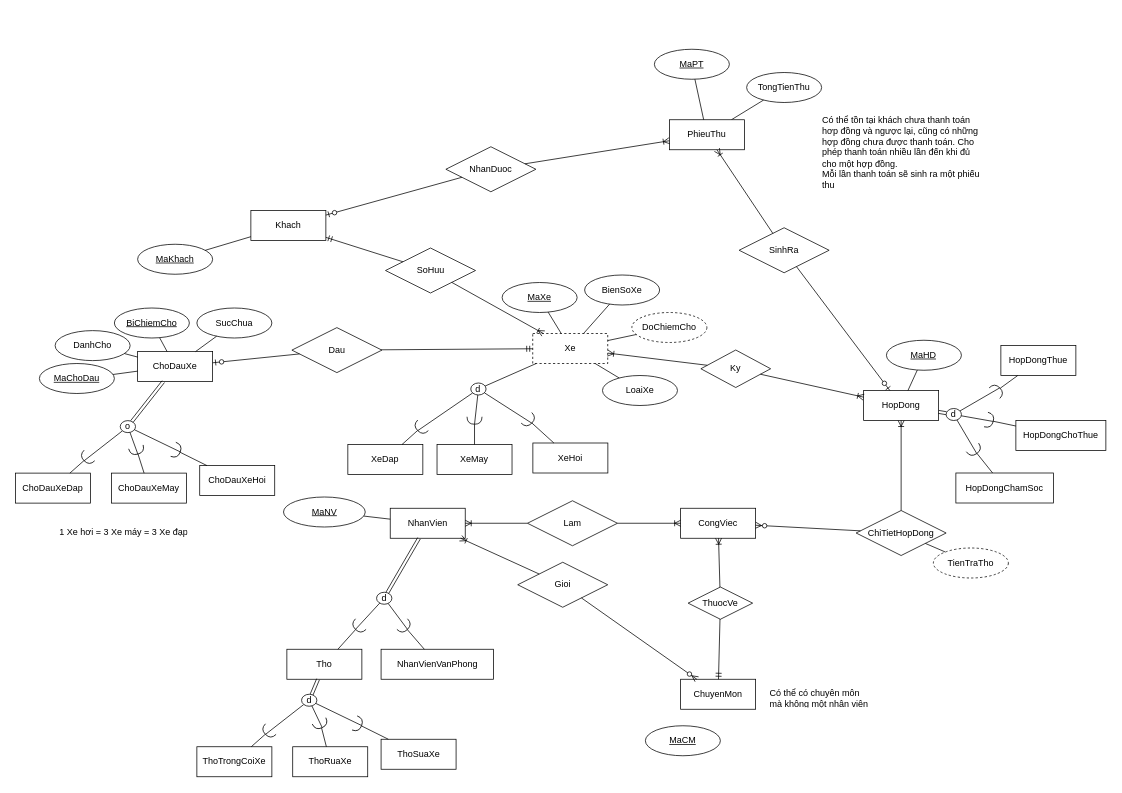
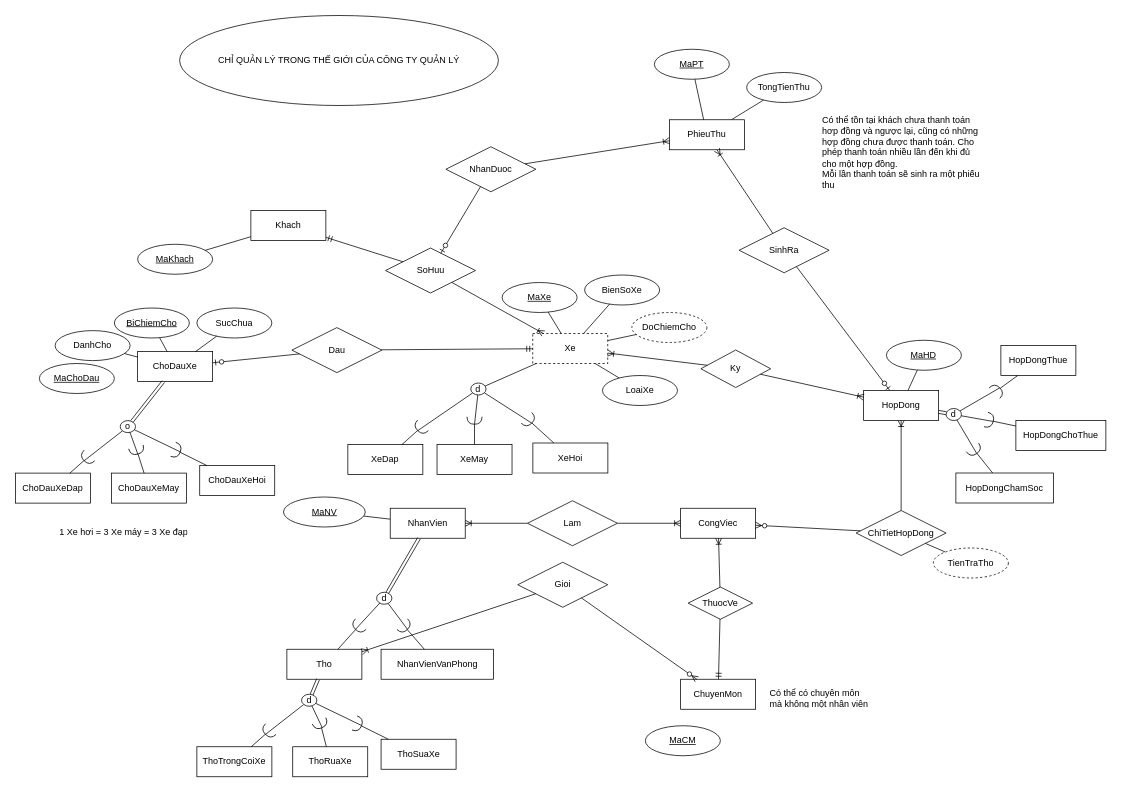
none -> (339, 60)
(394, 196) -> (461, 219)
(125, 373) -> none
(500, 556) -> (449, 622)
